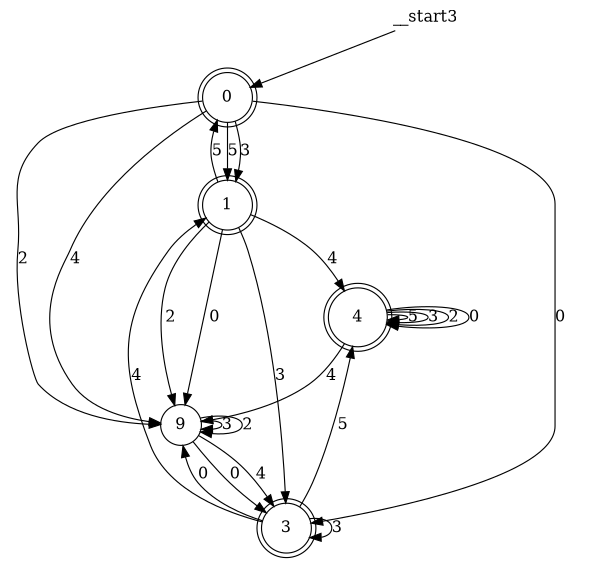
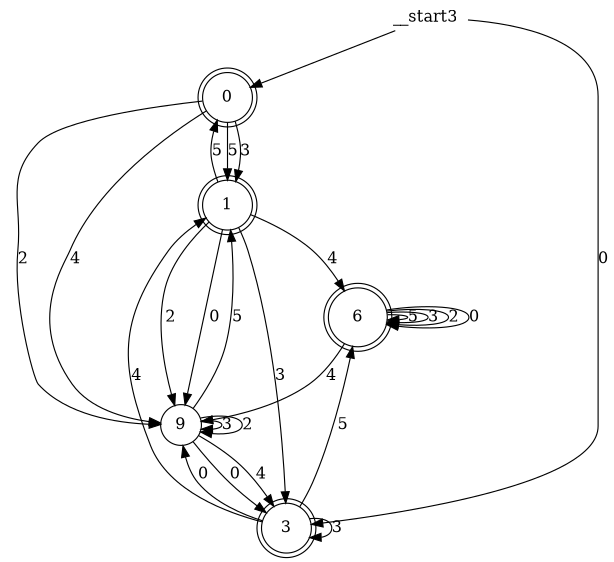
(555, 280) -> (598, 330)
(358, 317) -> (358, 317)
none -> (229, 329)
